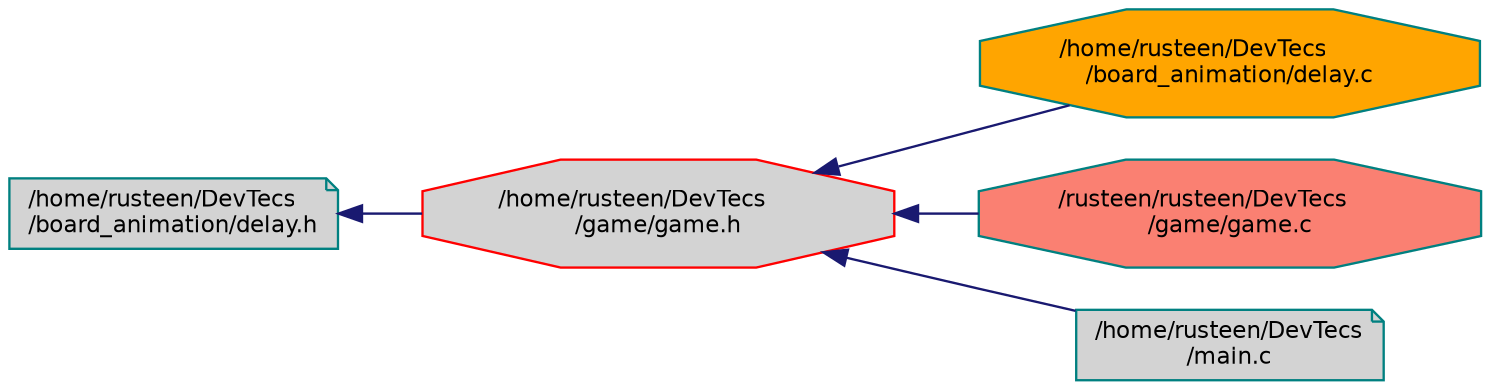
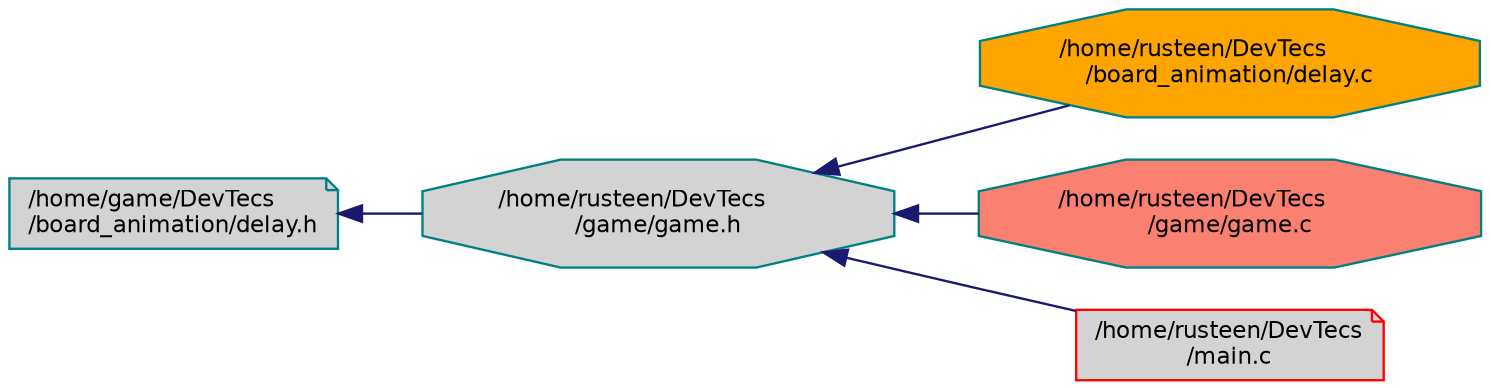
(174, 214) -> (174, 214)
(658, 214) -> (658, 214)
(1230, 214) -> (1230, 214)
(1230, 345) -> (1230, 345)
